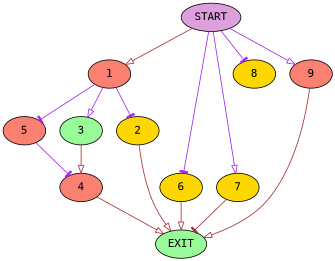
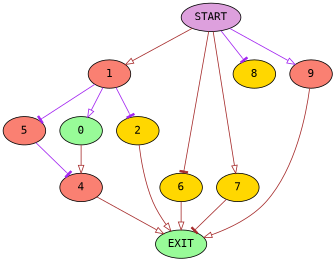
(224, 98) -> (224, 98)
(196, 101) -> (196, 101)
(81, 131) -> (81, 131)
